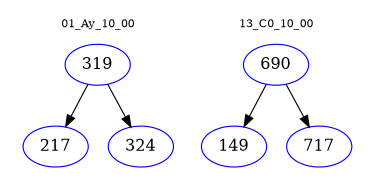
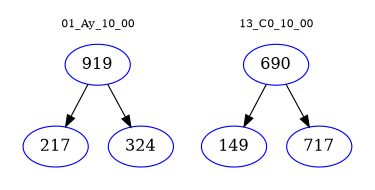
(98, 65) -> (98, 65)
